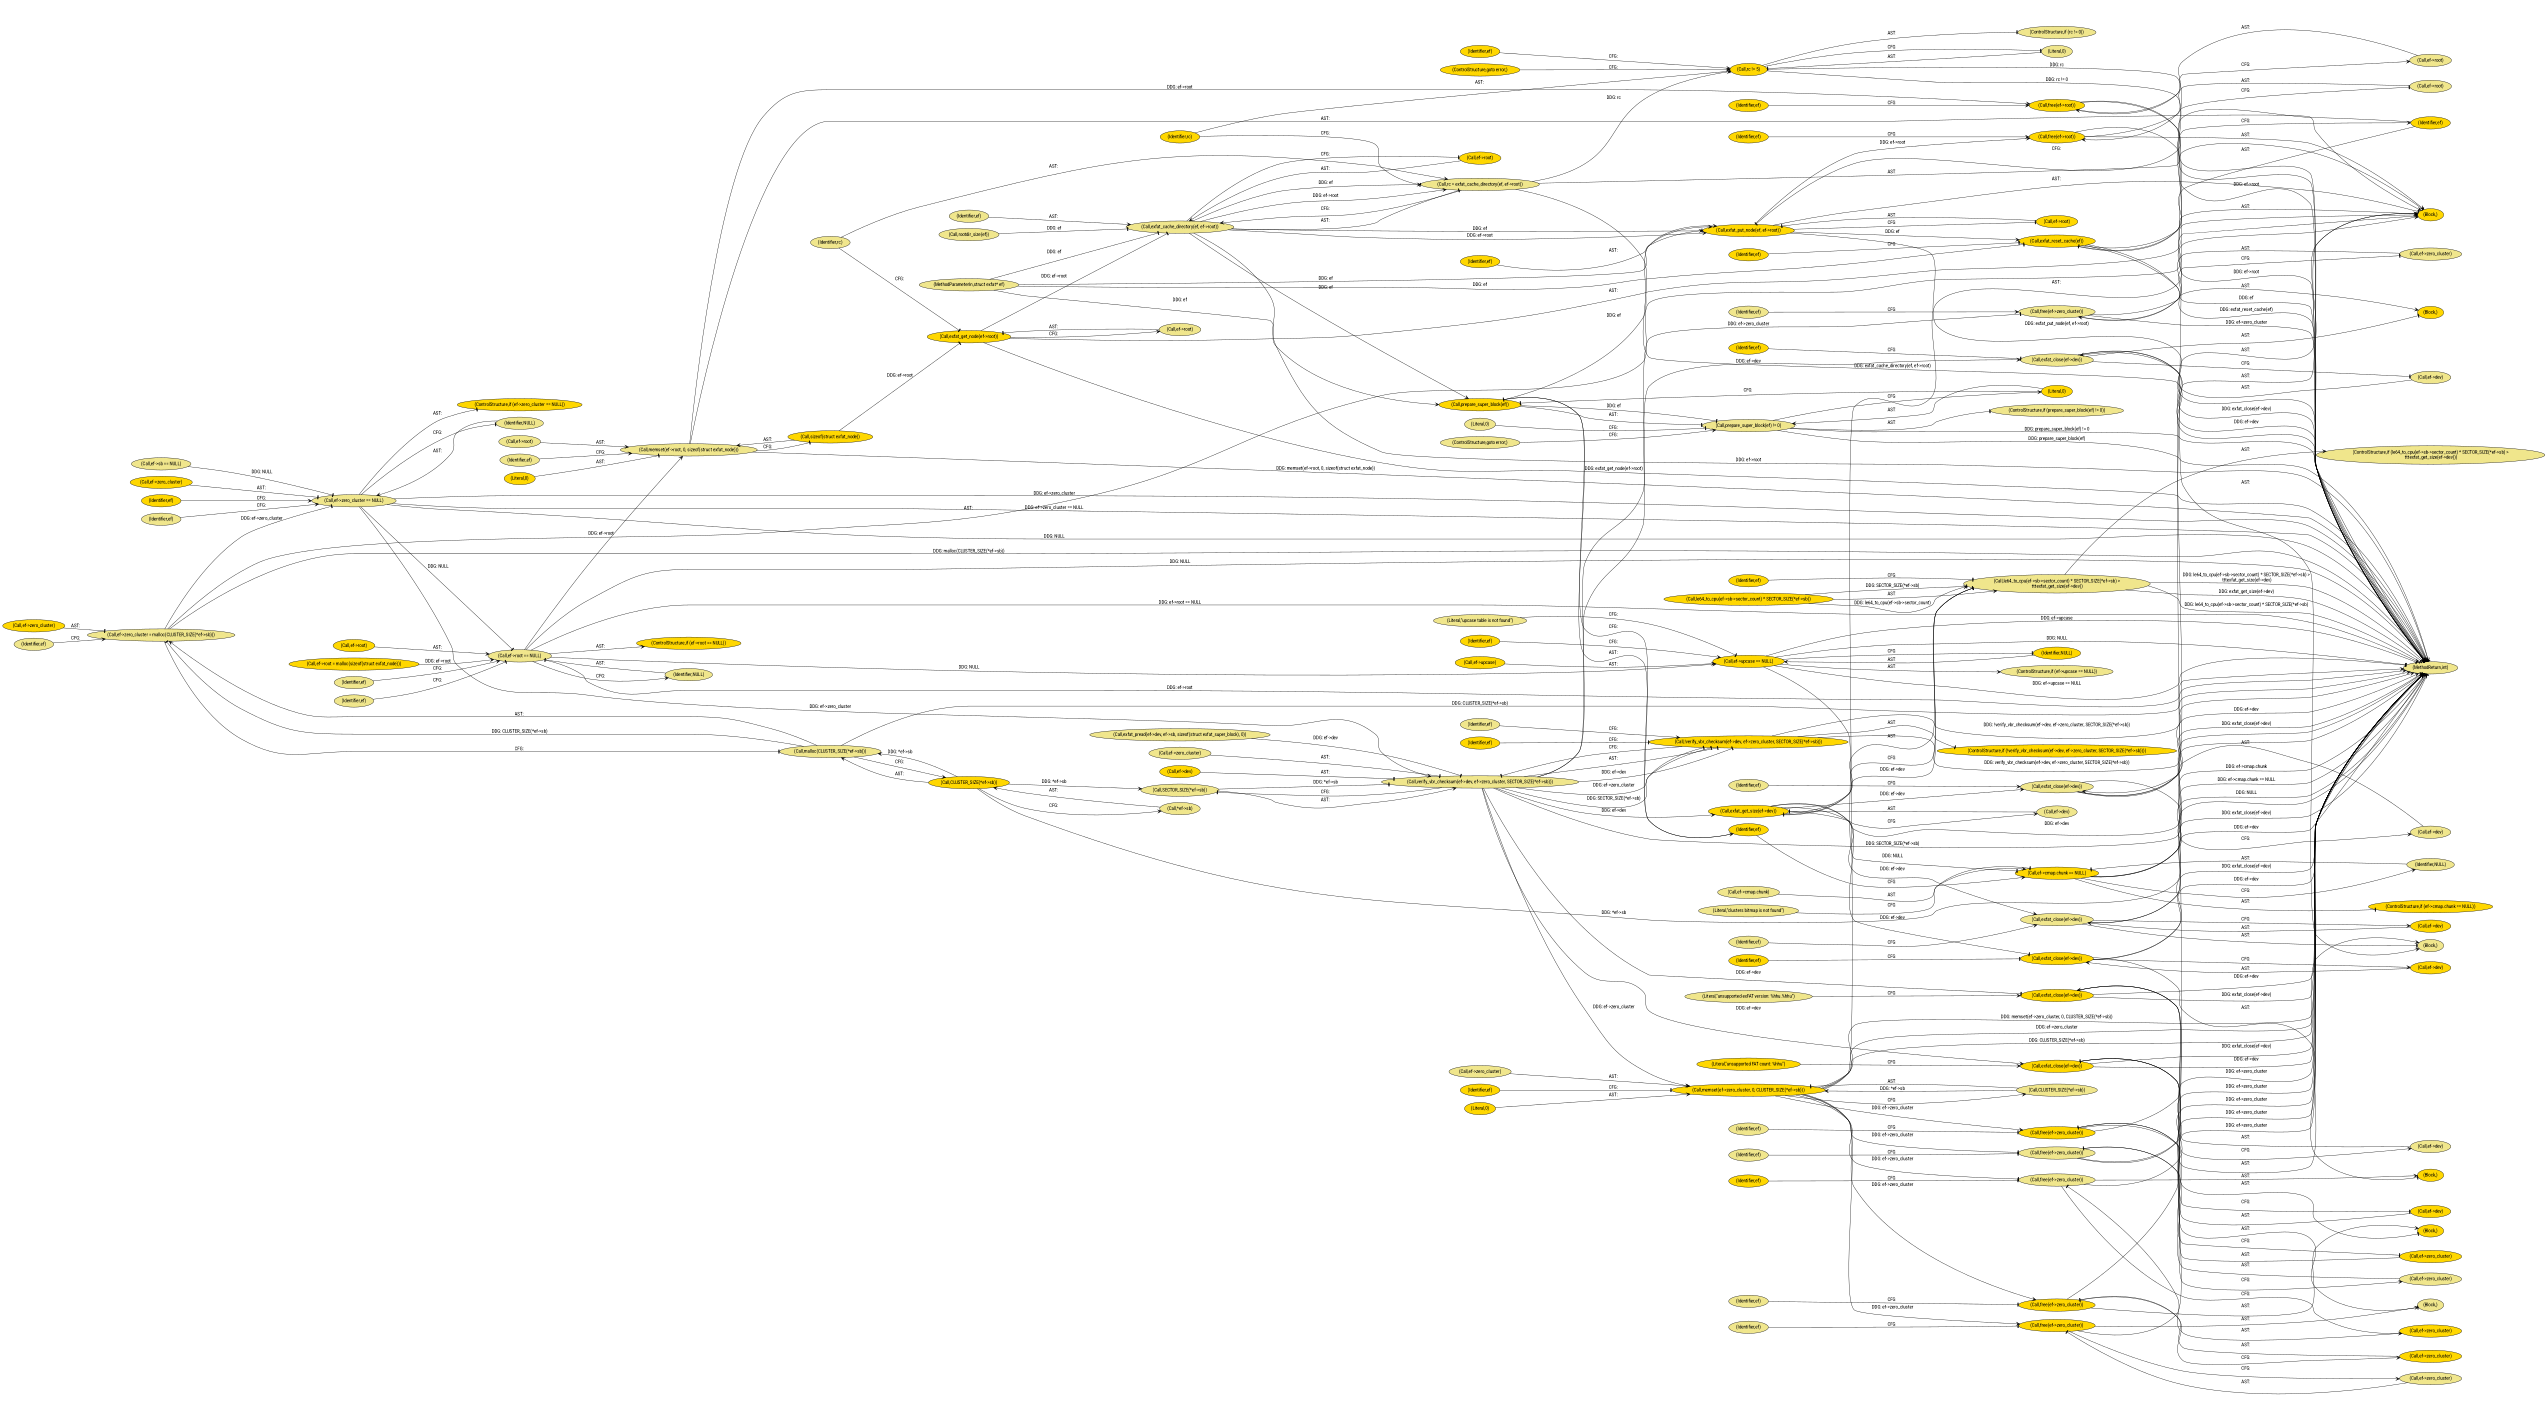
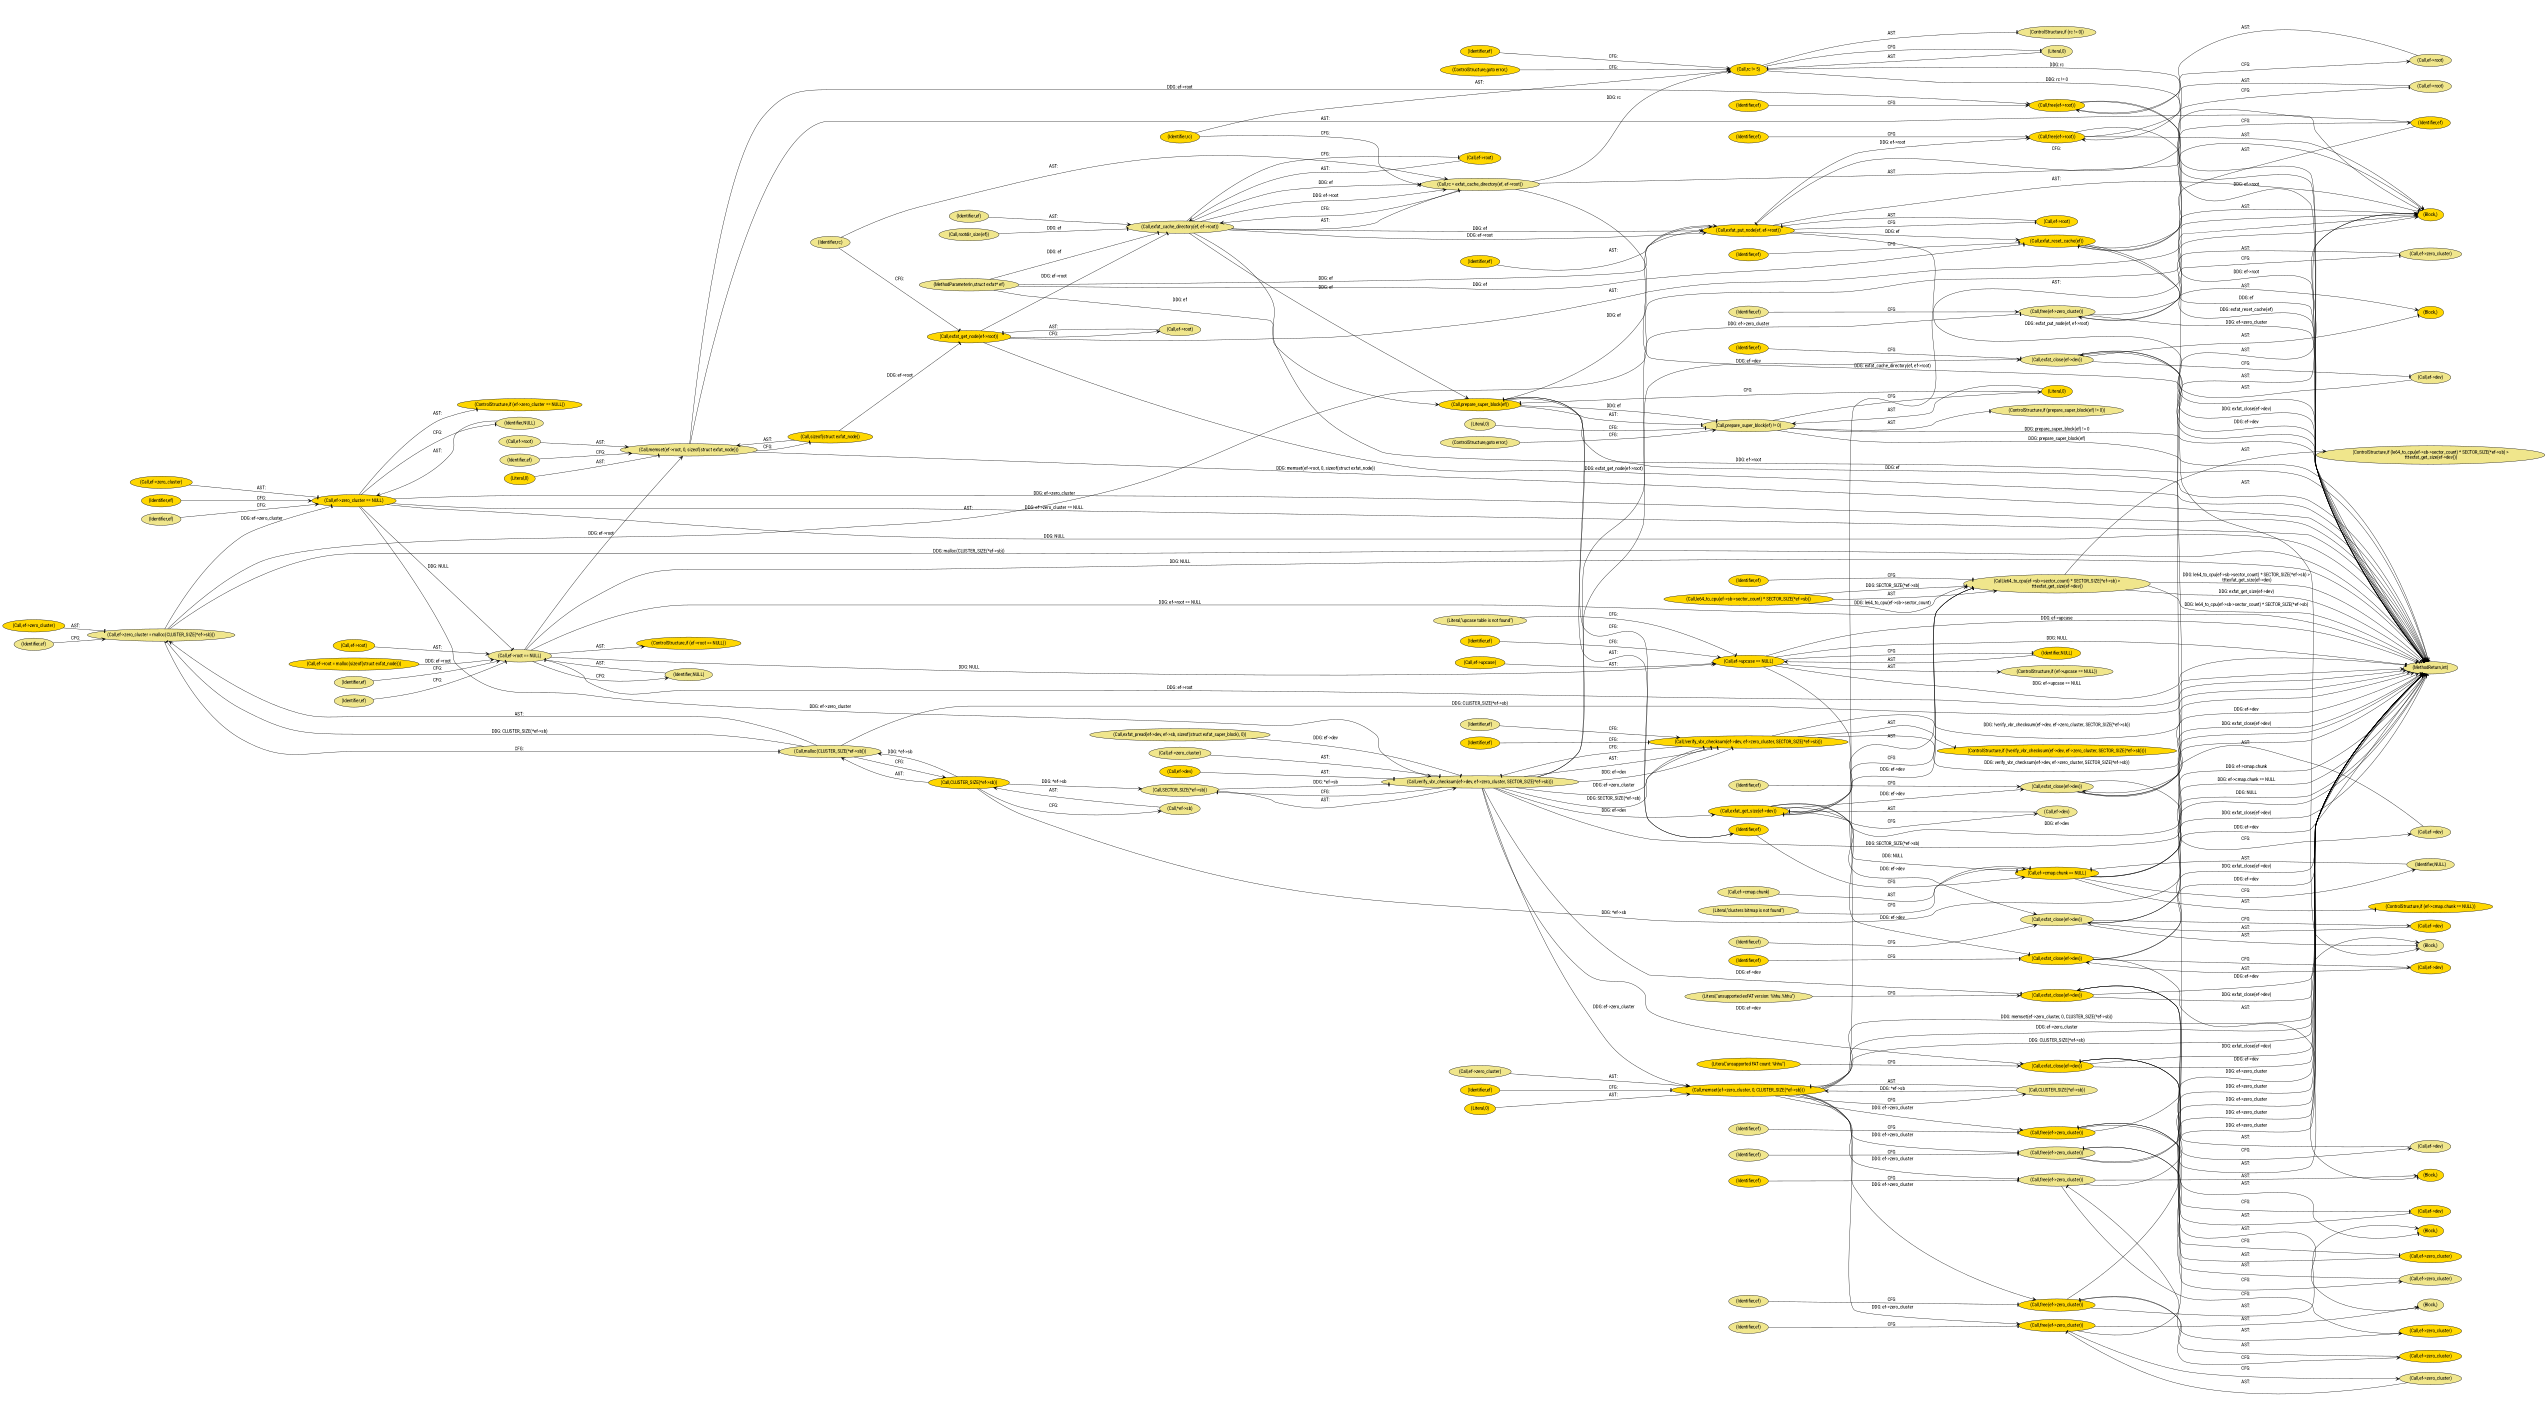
(161, 464) -> none
none -> (1995, 472)
(354, 501) -> (354, 501)
